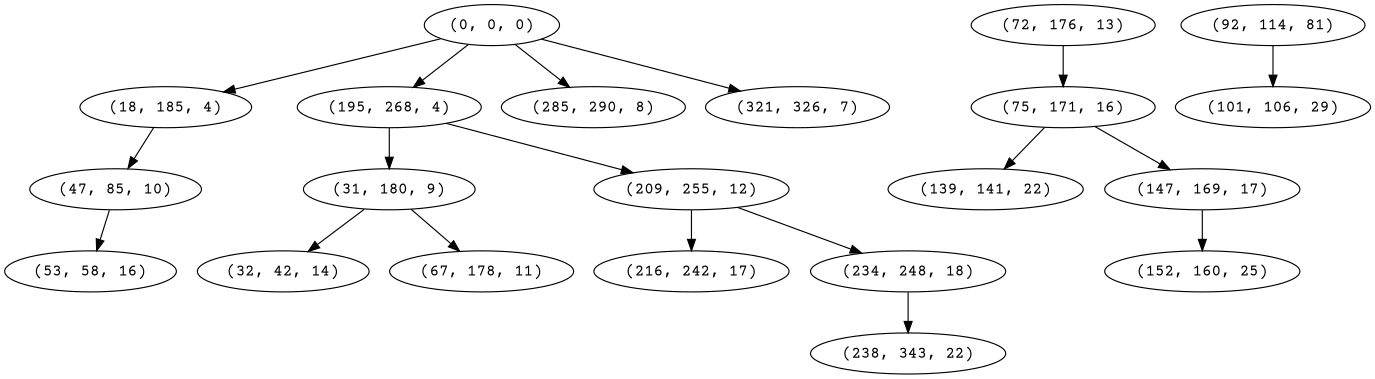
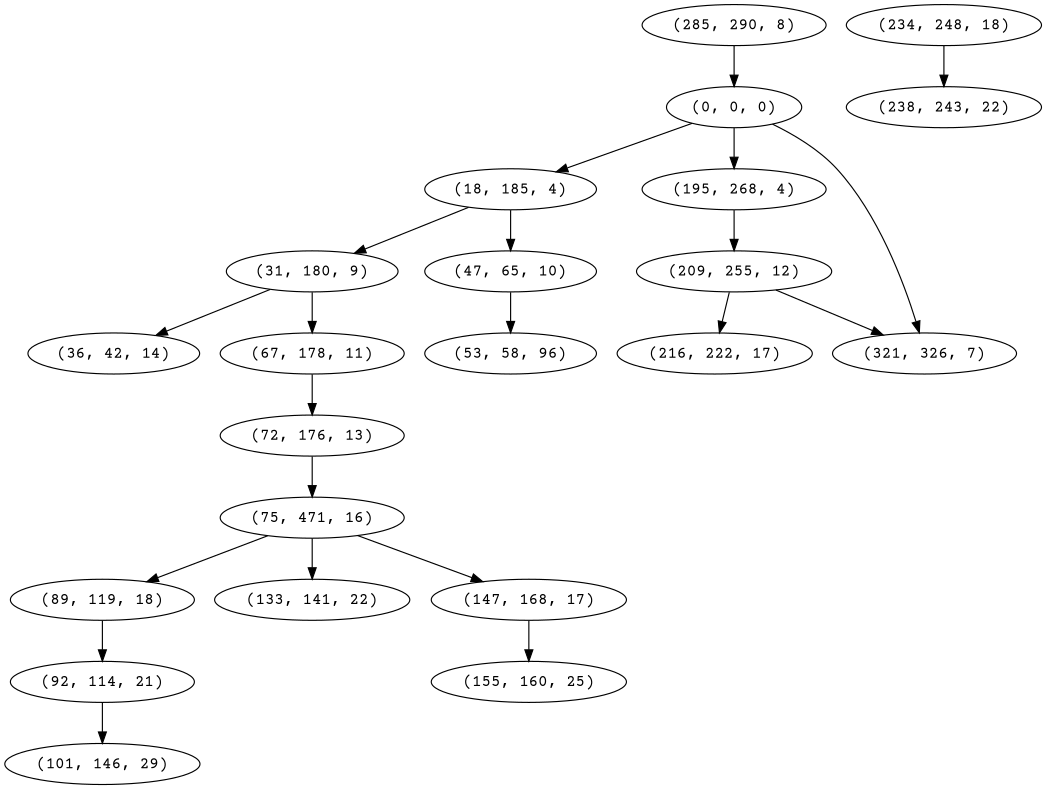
(1273, 25) -> (102, 682)
(538, 62) -> (734, 61)
(1063, 107) -> (312, 518)
(1273, 107) -> (102, 764)
(389, 143) -> (417, 228)
(116, 189) -> (511, 271)
(986, 189) -> (312, 600)
(1202, 189) -> (529, 600)
(794, 228) -> (824, 310)
(91, 271) -> (511, 353)
(283, 271) -> (114, 353)
(691, 271) -> (715, 353)
(1202, 271) -> (529, 682)
(908, 353) -> (944, 107)
none -> (312, 389)
none -> (102, 600)
